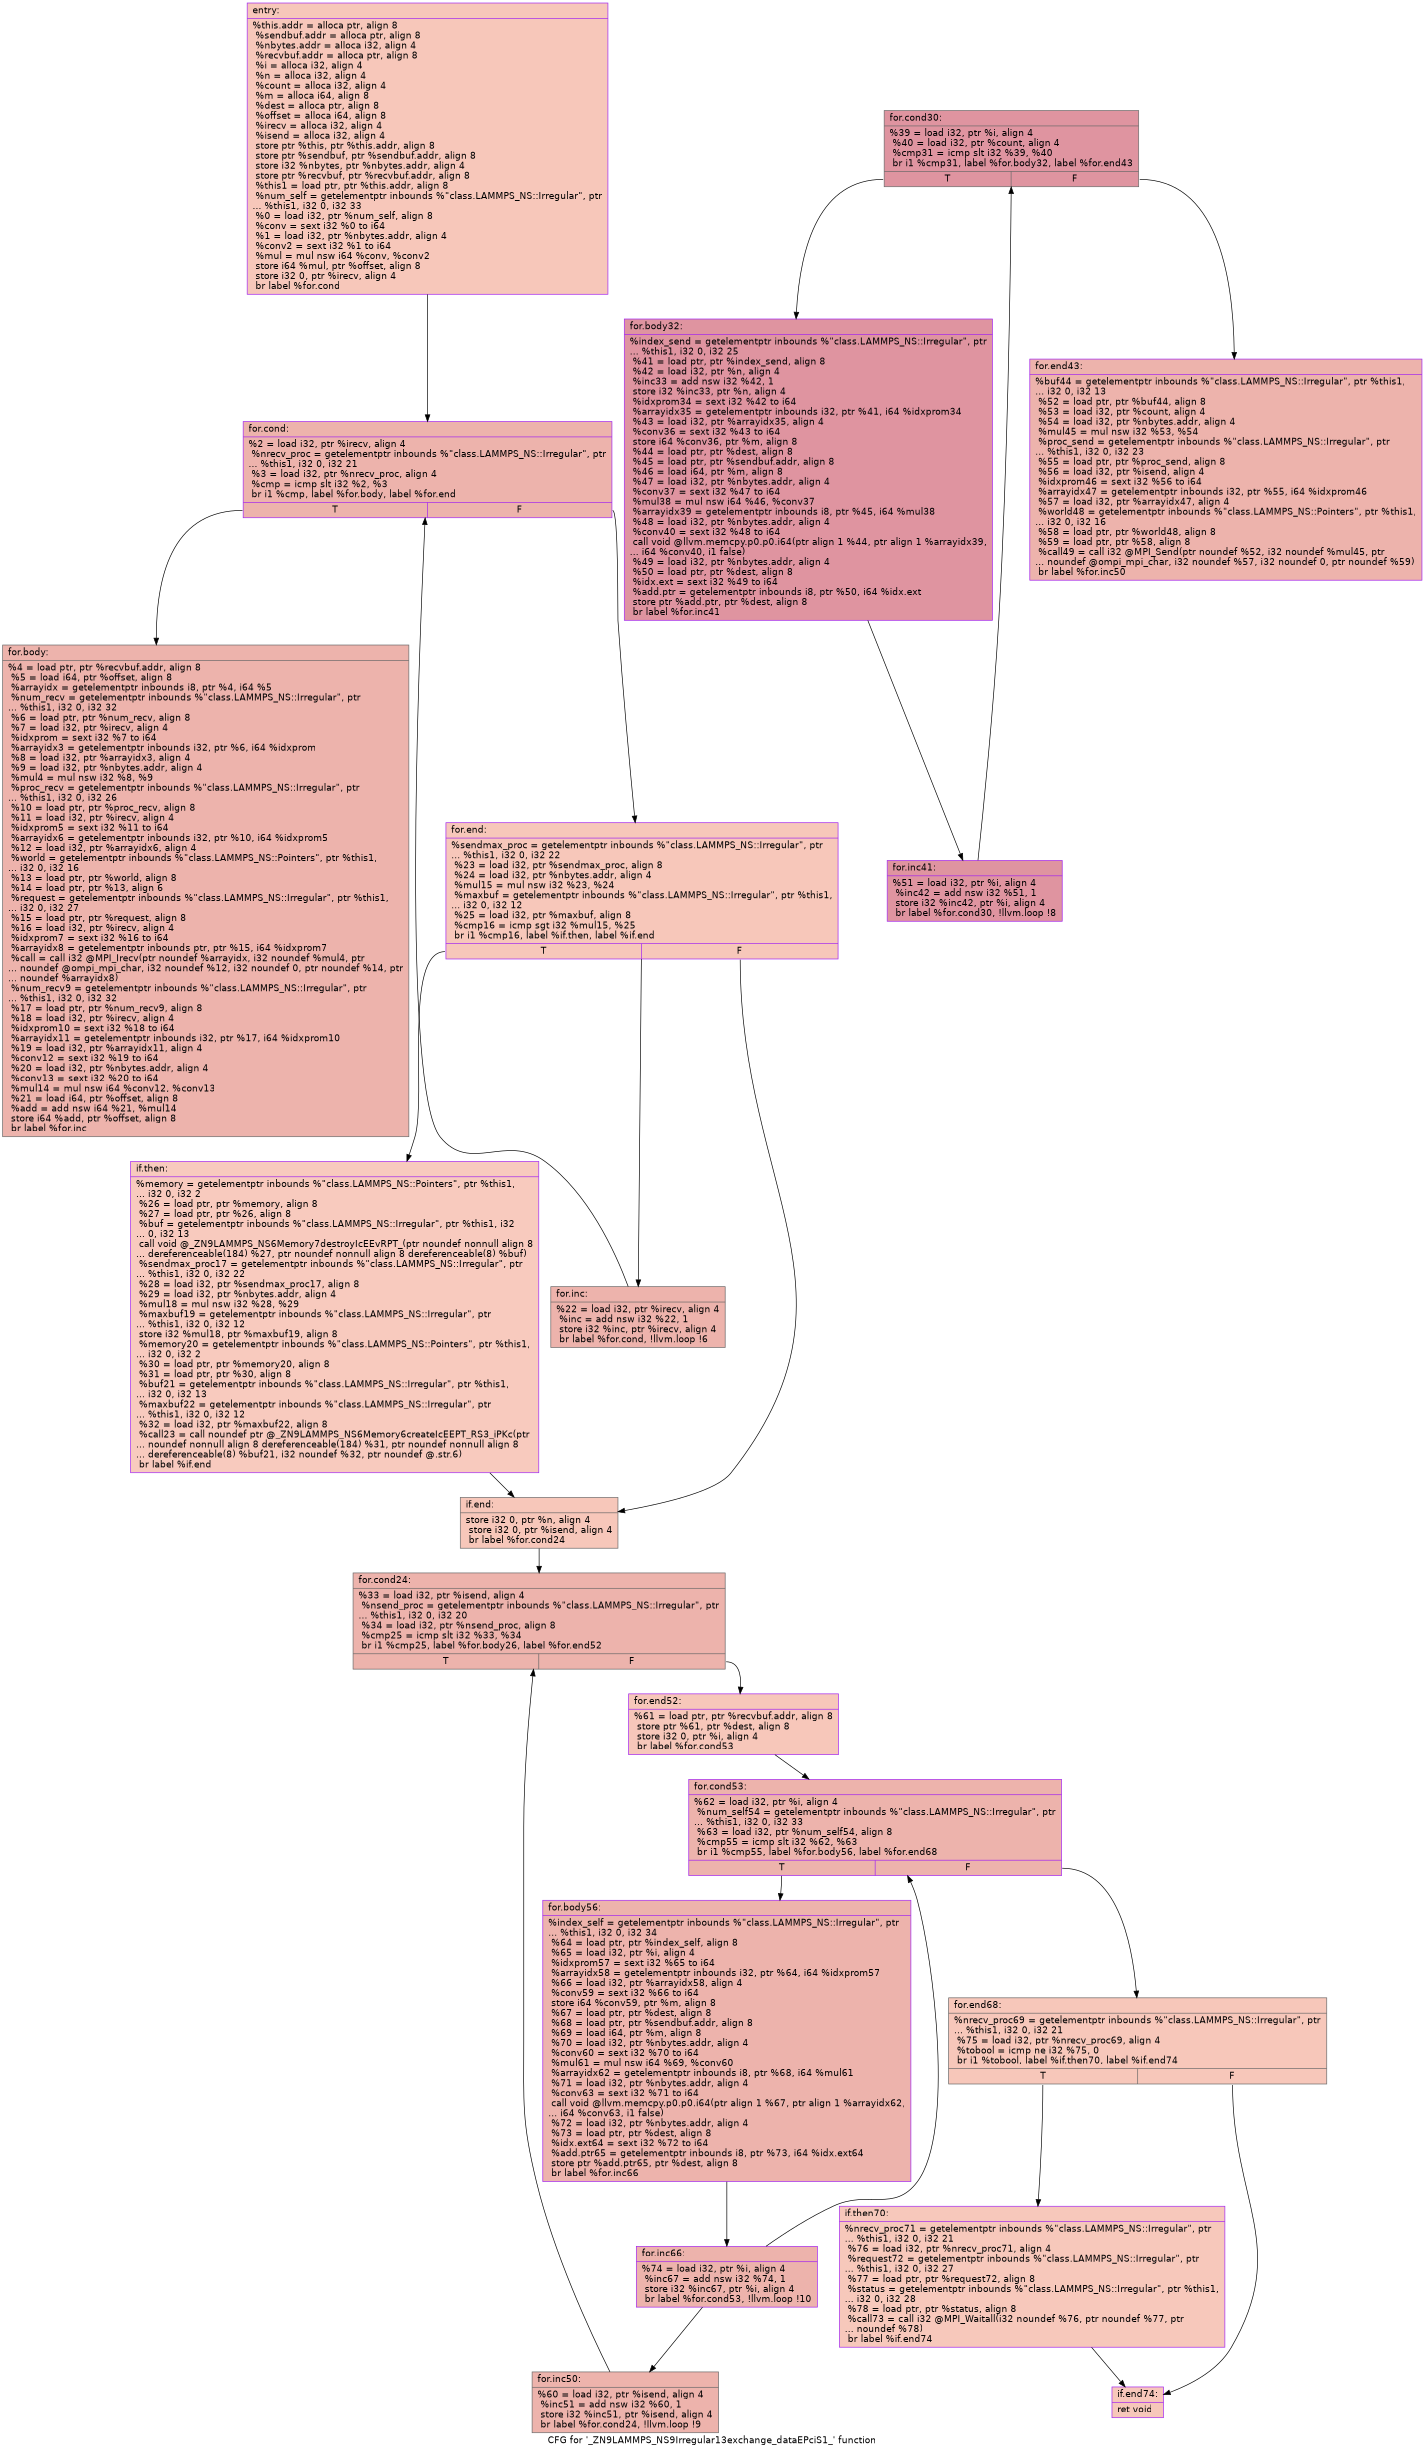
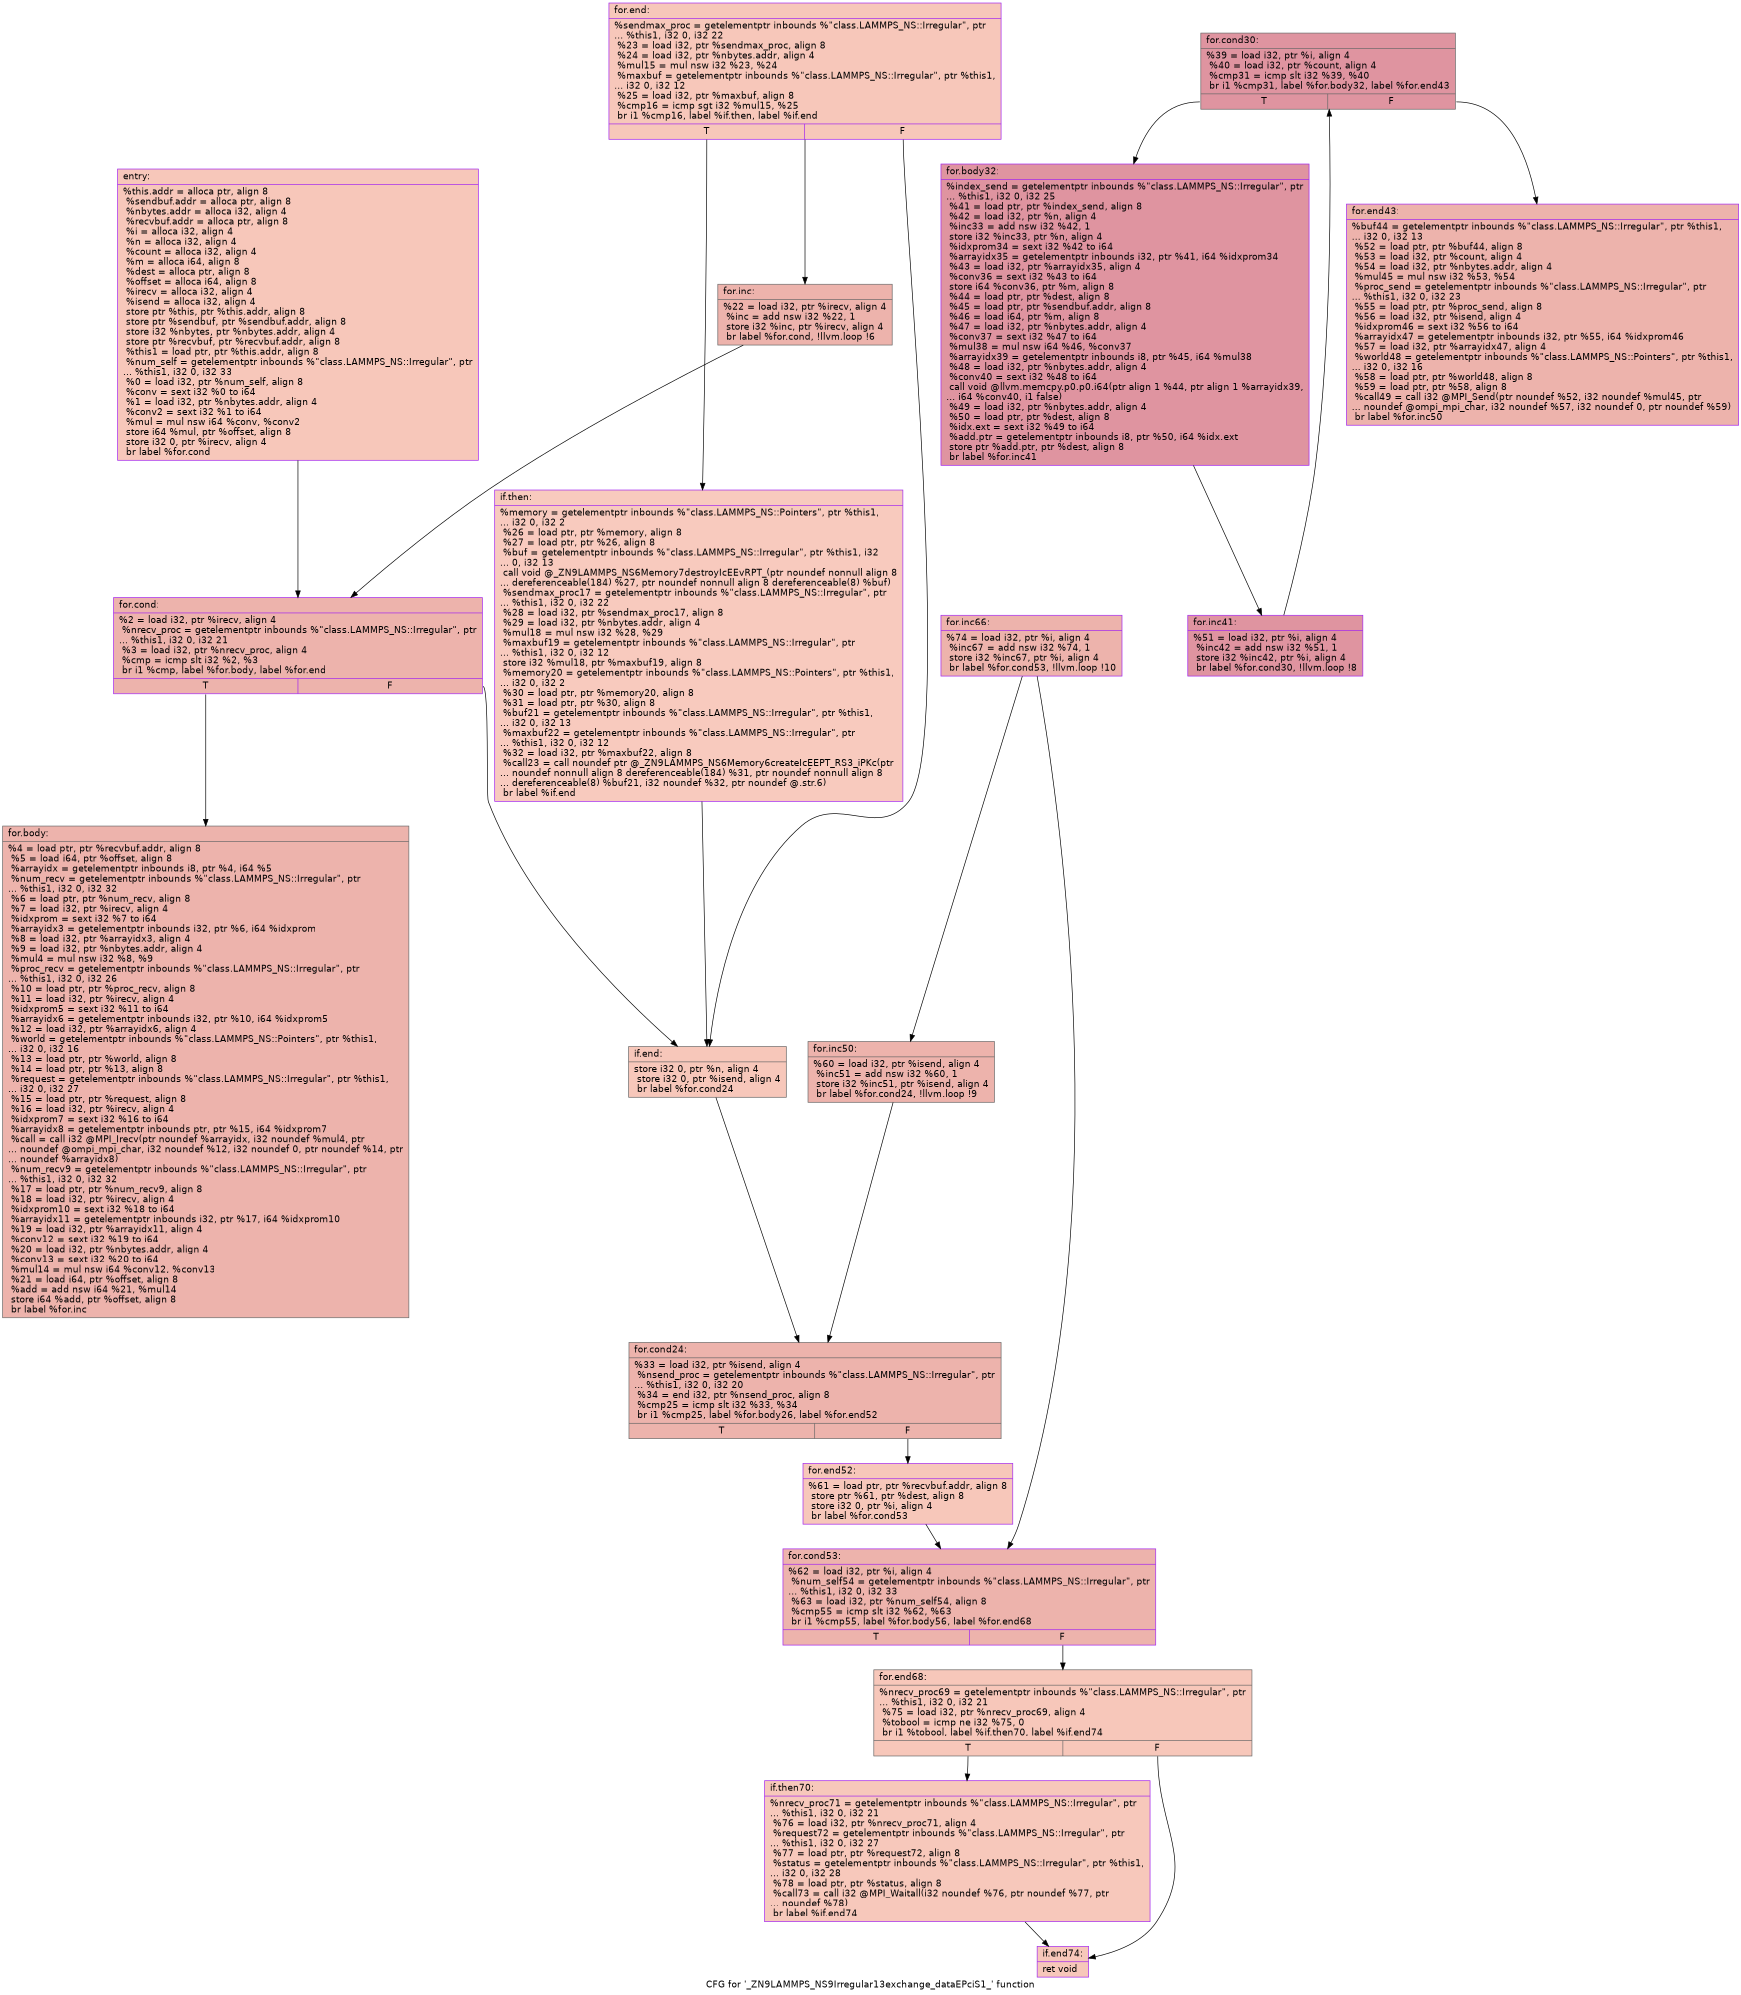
(621, 663) -> (533, 885)
(86, 888) -> (86, 1069)
(457, 1626) -> (732, 1395)
(727, 2041) -> none
